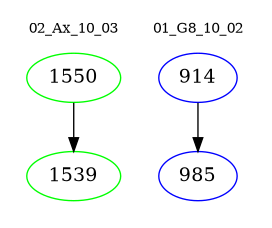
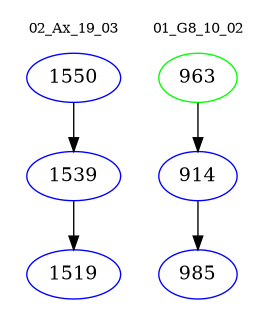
(74, 29) -> (74, 29)
(74, 78) -> (74, 78)
none -> (198, 78)
(74, 176) -> (74, 176)
none -> (74, 274)
